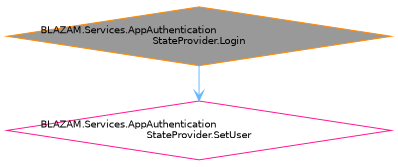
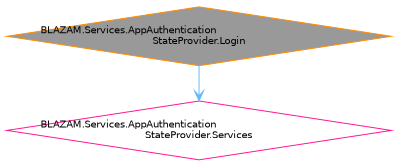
(199, 130) -> (199, 130)
